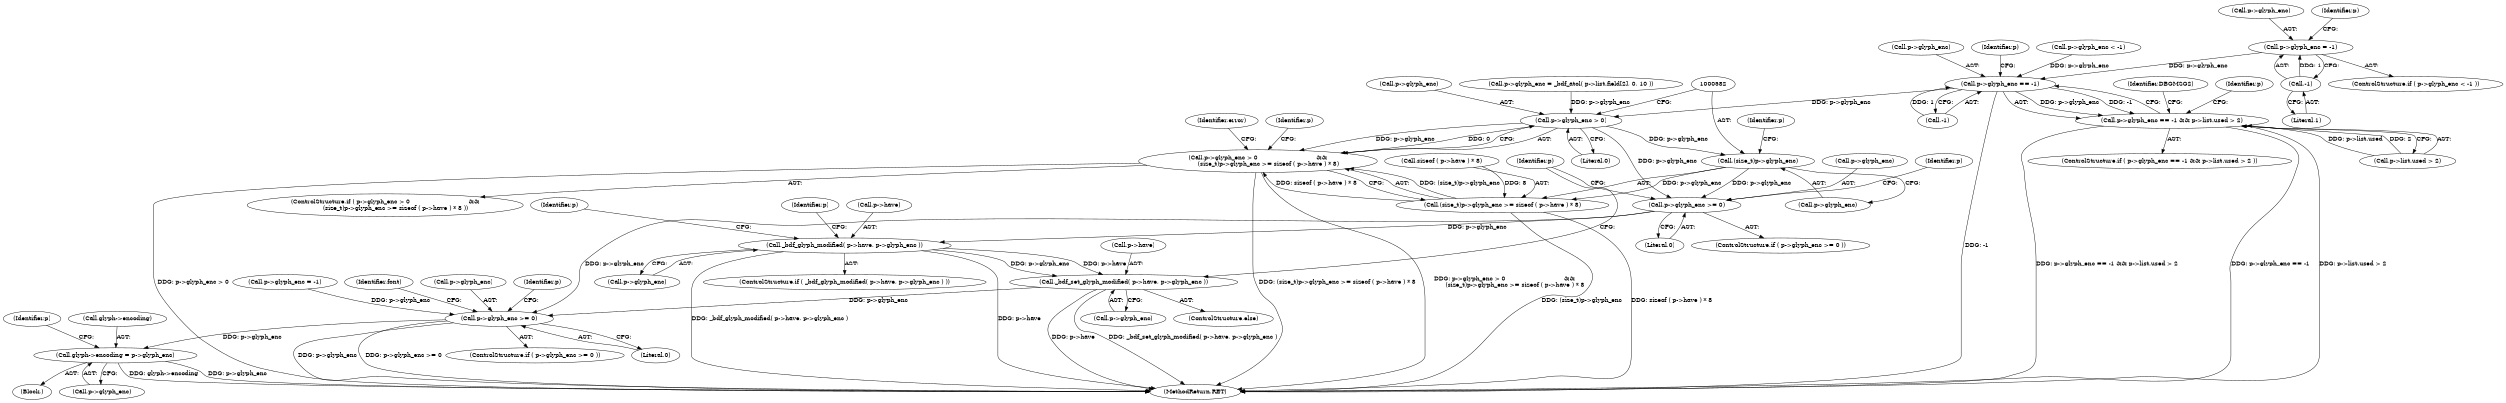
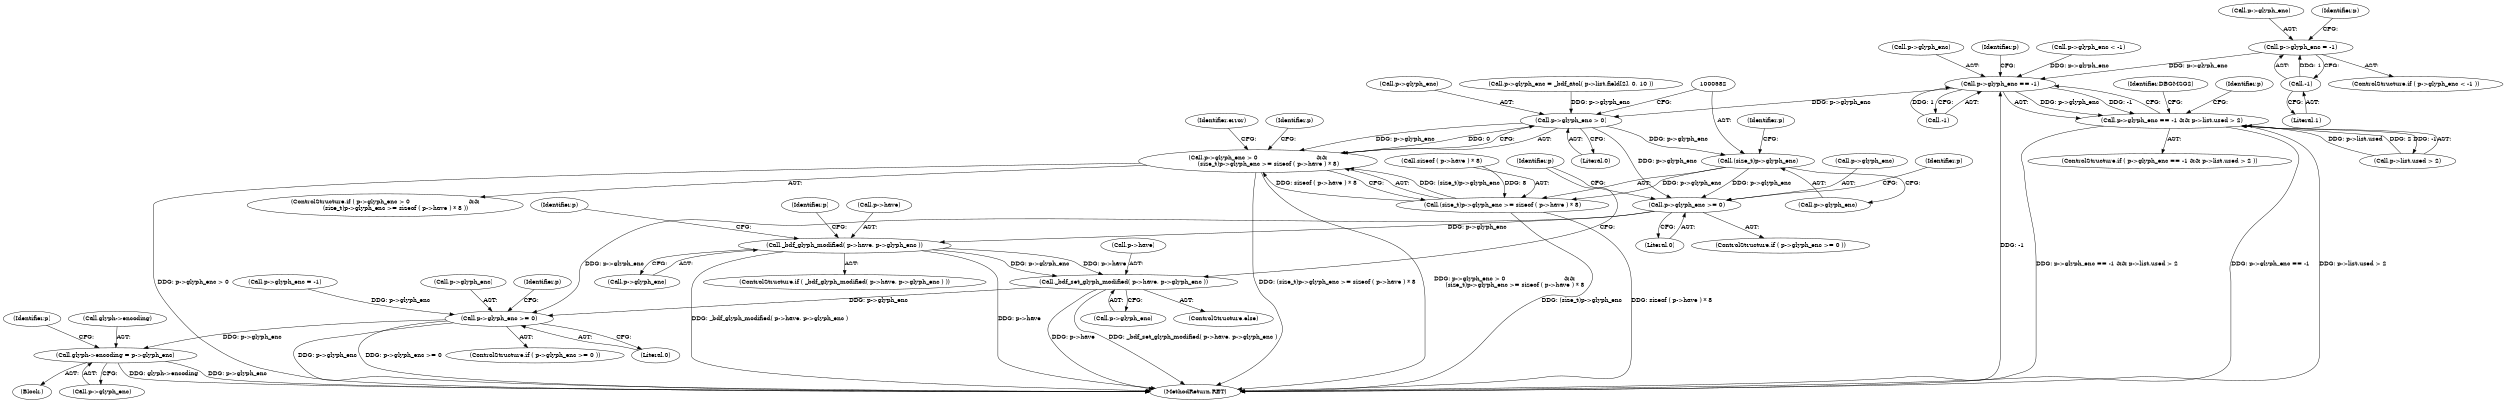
(2425, 139) -> (2425, 139)
(379, 282) -> none
(1813, 381) -> (1784, 383)
